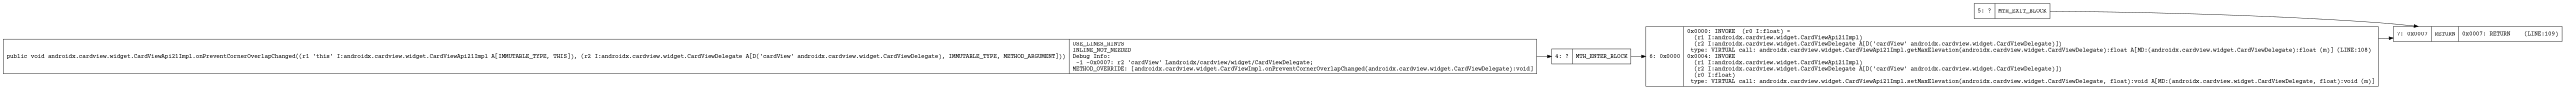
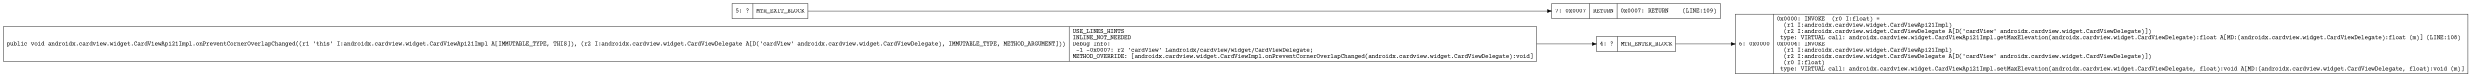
(2384, 38) -> none
